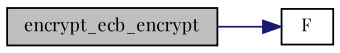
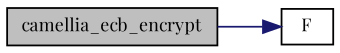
(112, 27) -> (112, 27)
